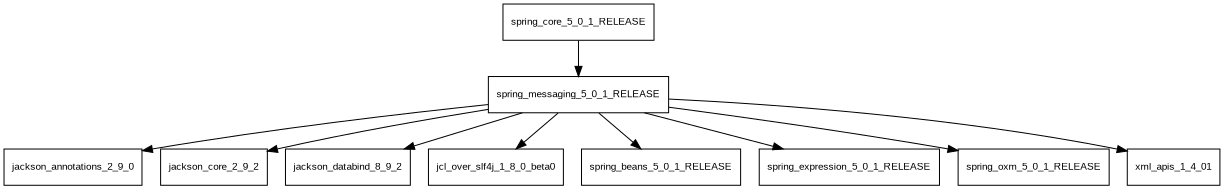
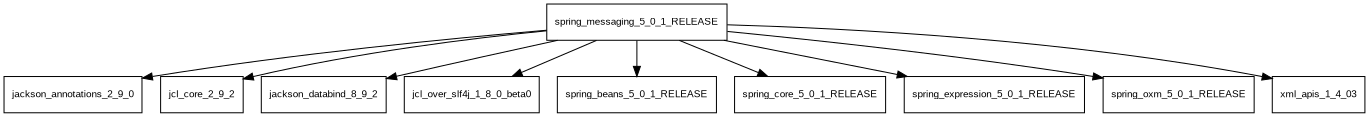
(578, 53) -> (719, 57)
(214, 167) -> (202, 95)
(1174, 167) -> (1319, 95)
